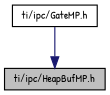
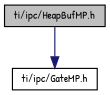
(55, 42) -> (55, 42)
